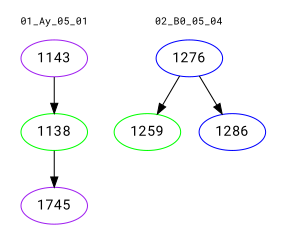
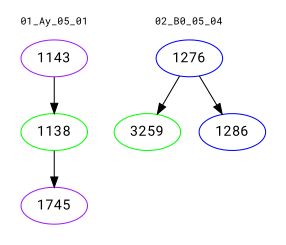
(147, 132) -> (147, 132)
